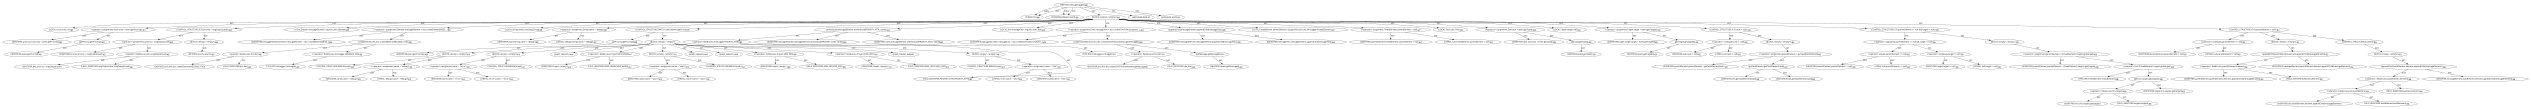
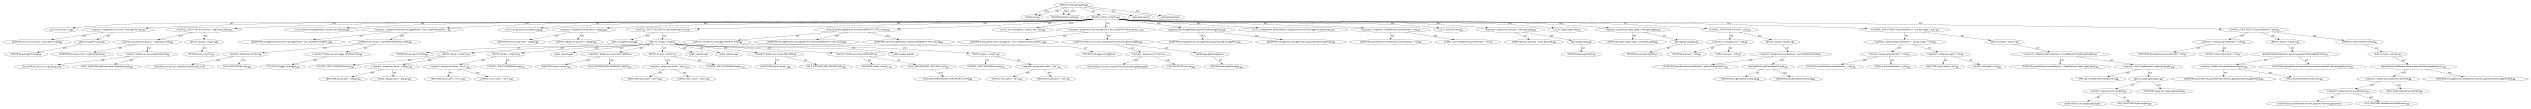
(960, 47) -> (937, 73)
